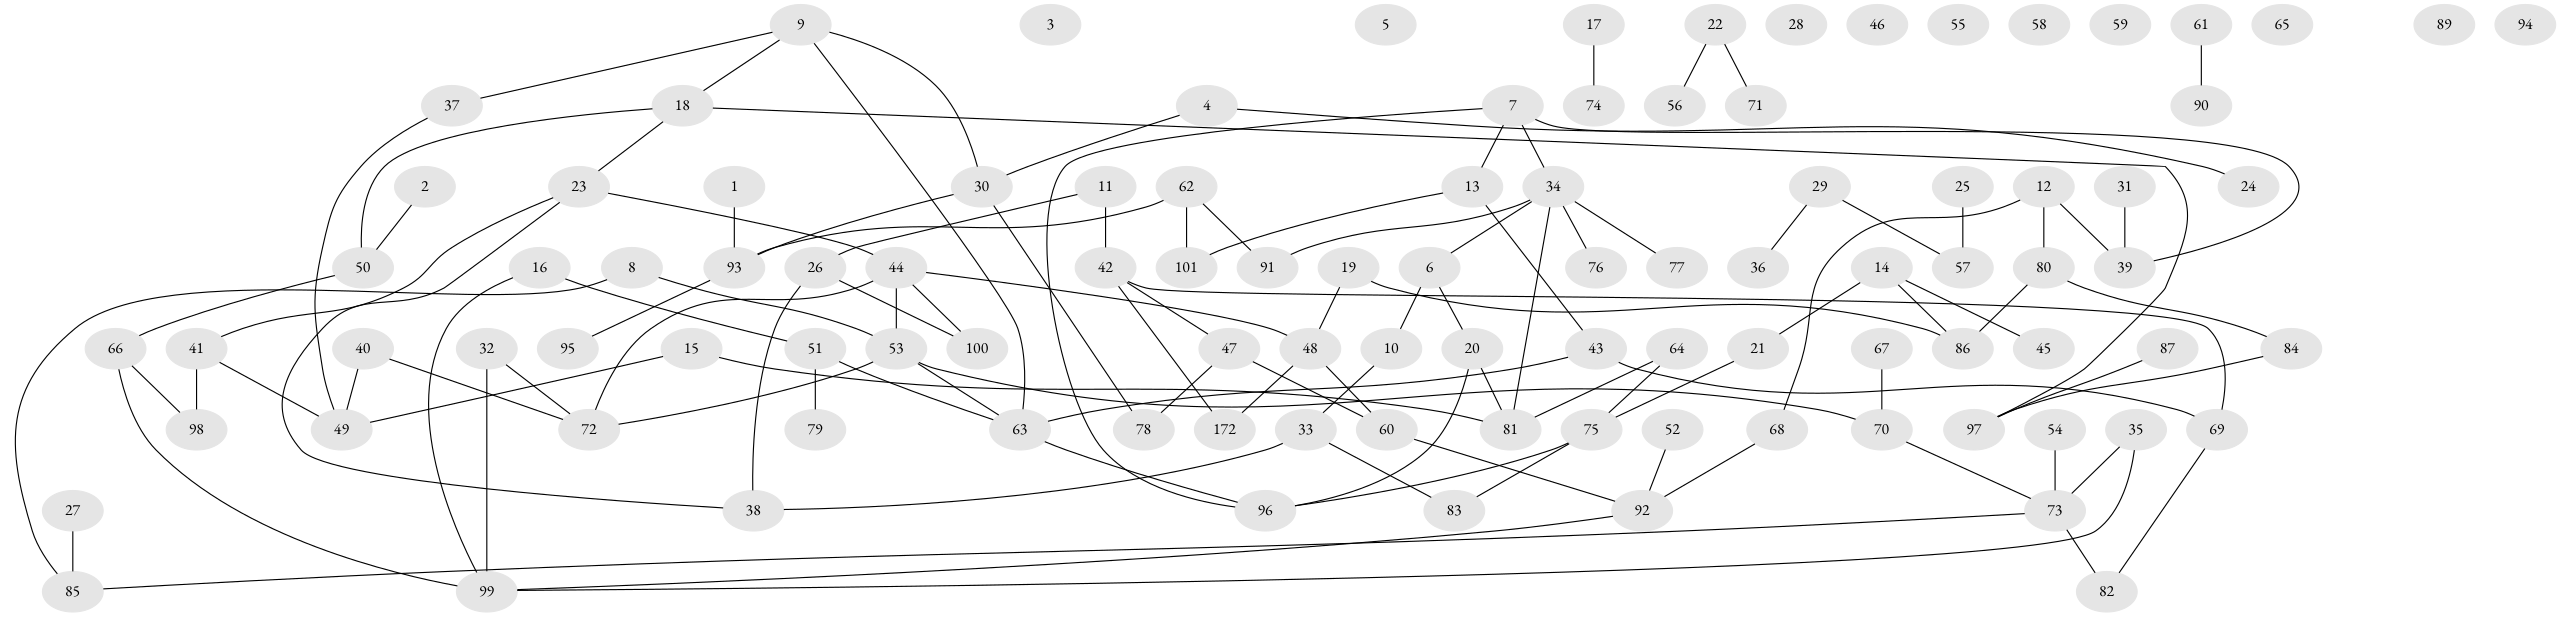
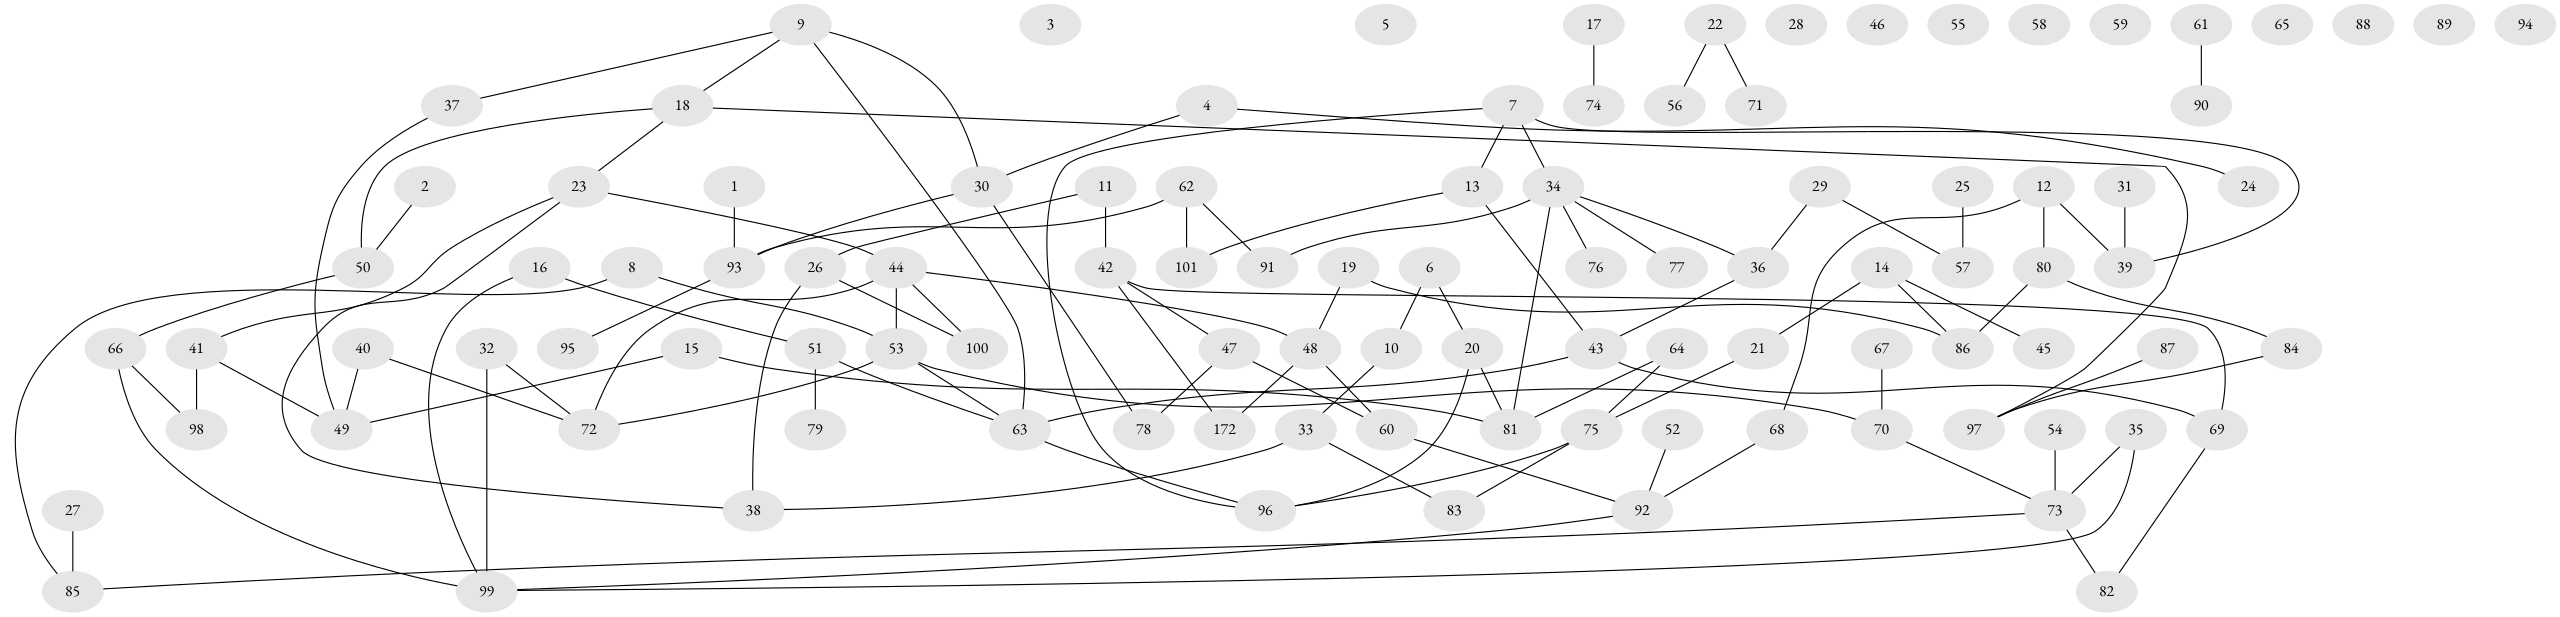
none -> (2363, 25)
(1491, 227) -> (1658, 224)
none -> (1663, 315)
